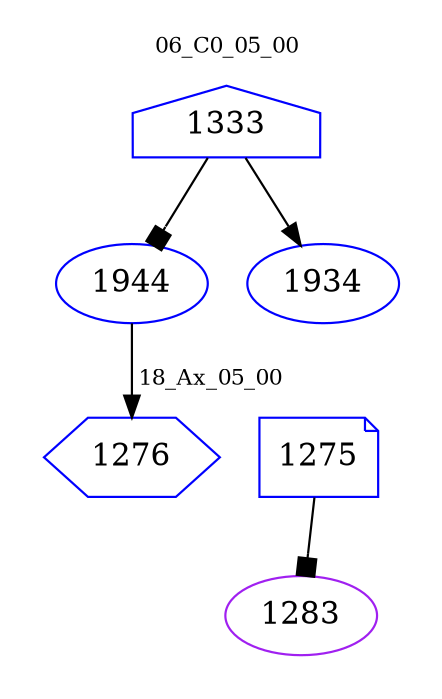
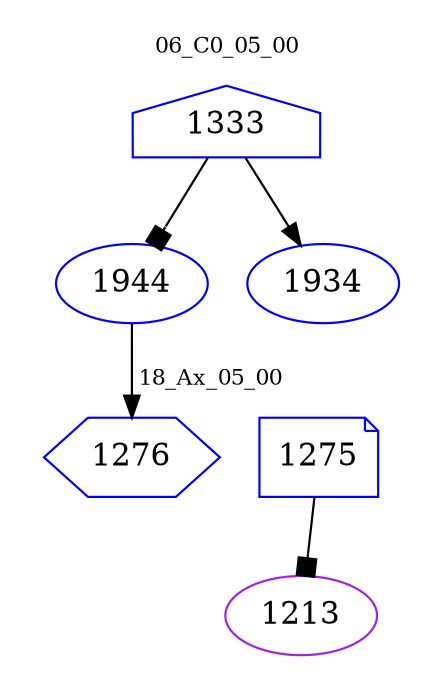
(301, 616) -> (301, 616)
